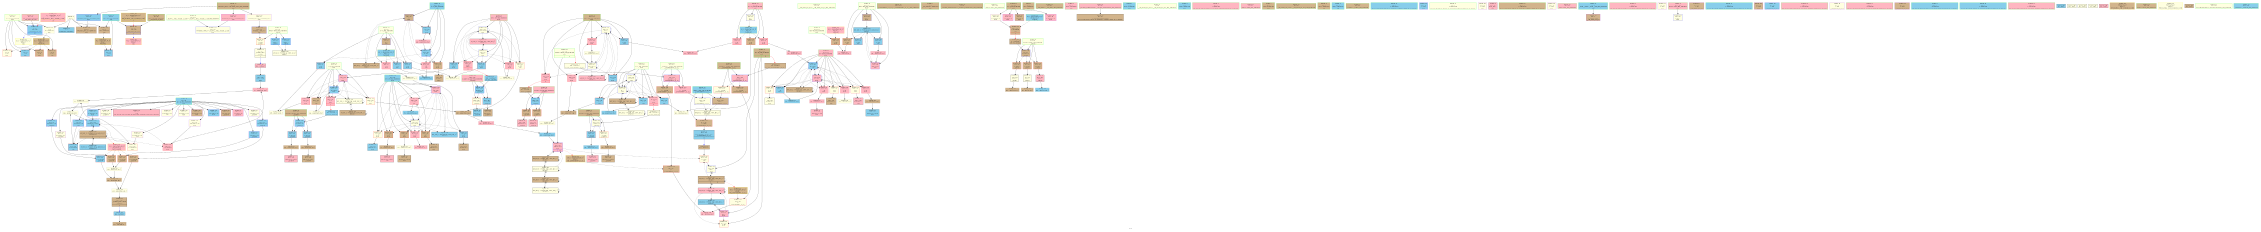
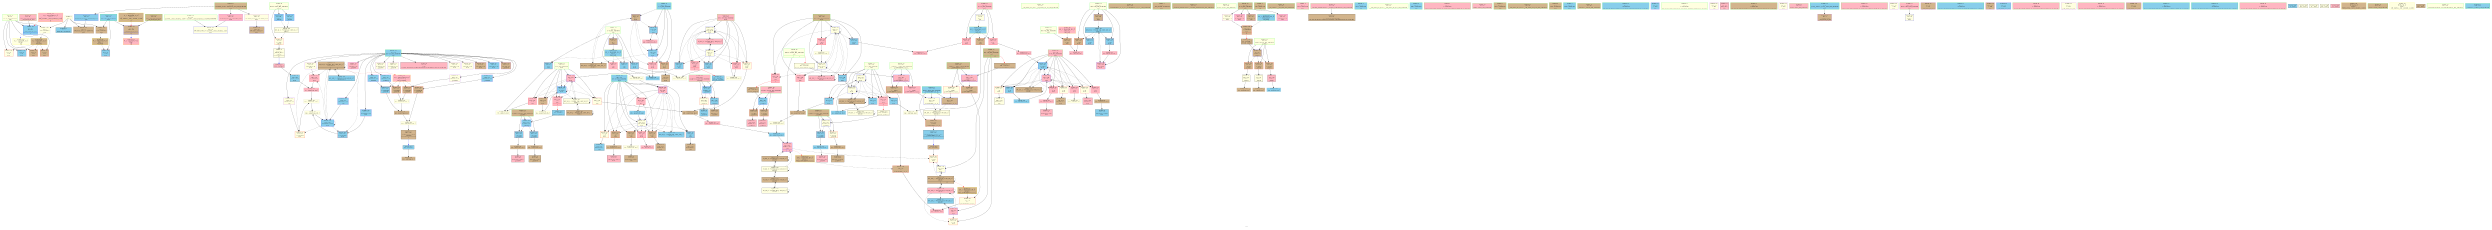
(260, 35) -> (283, 35)
